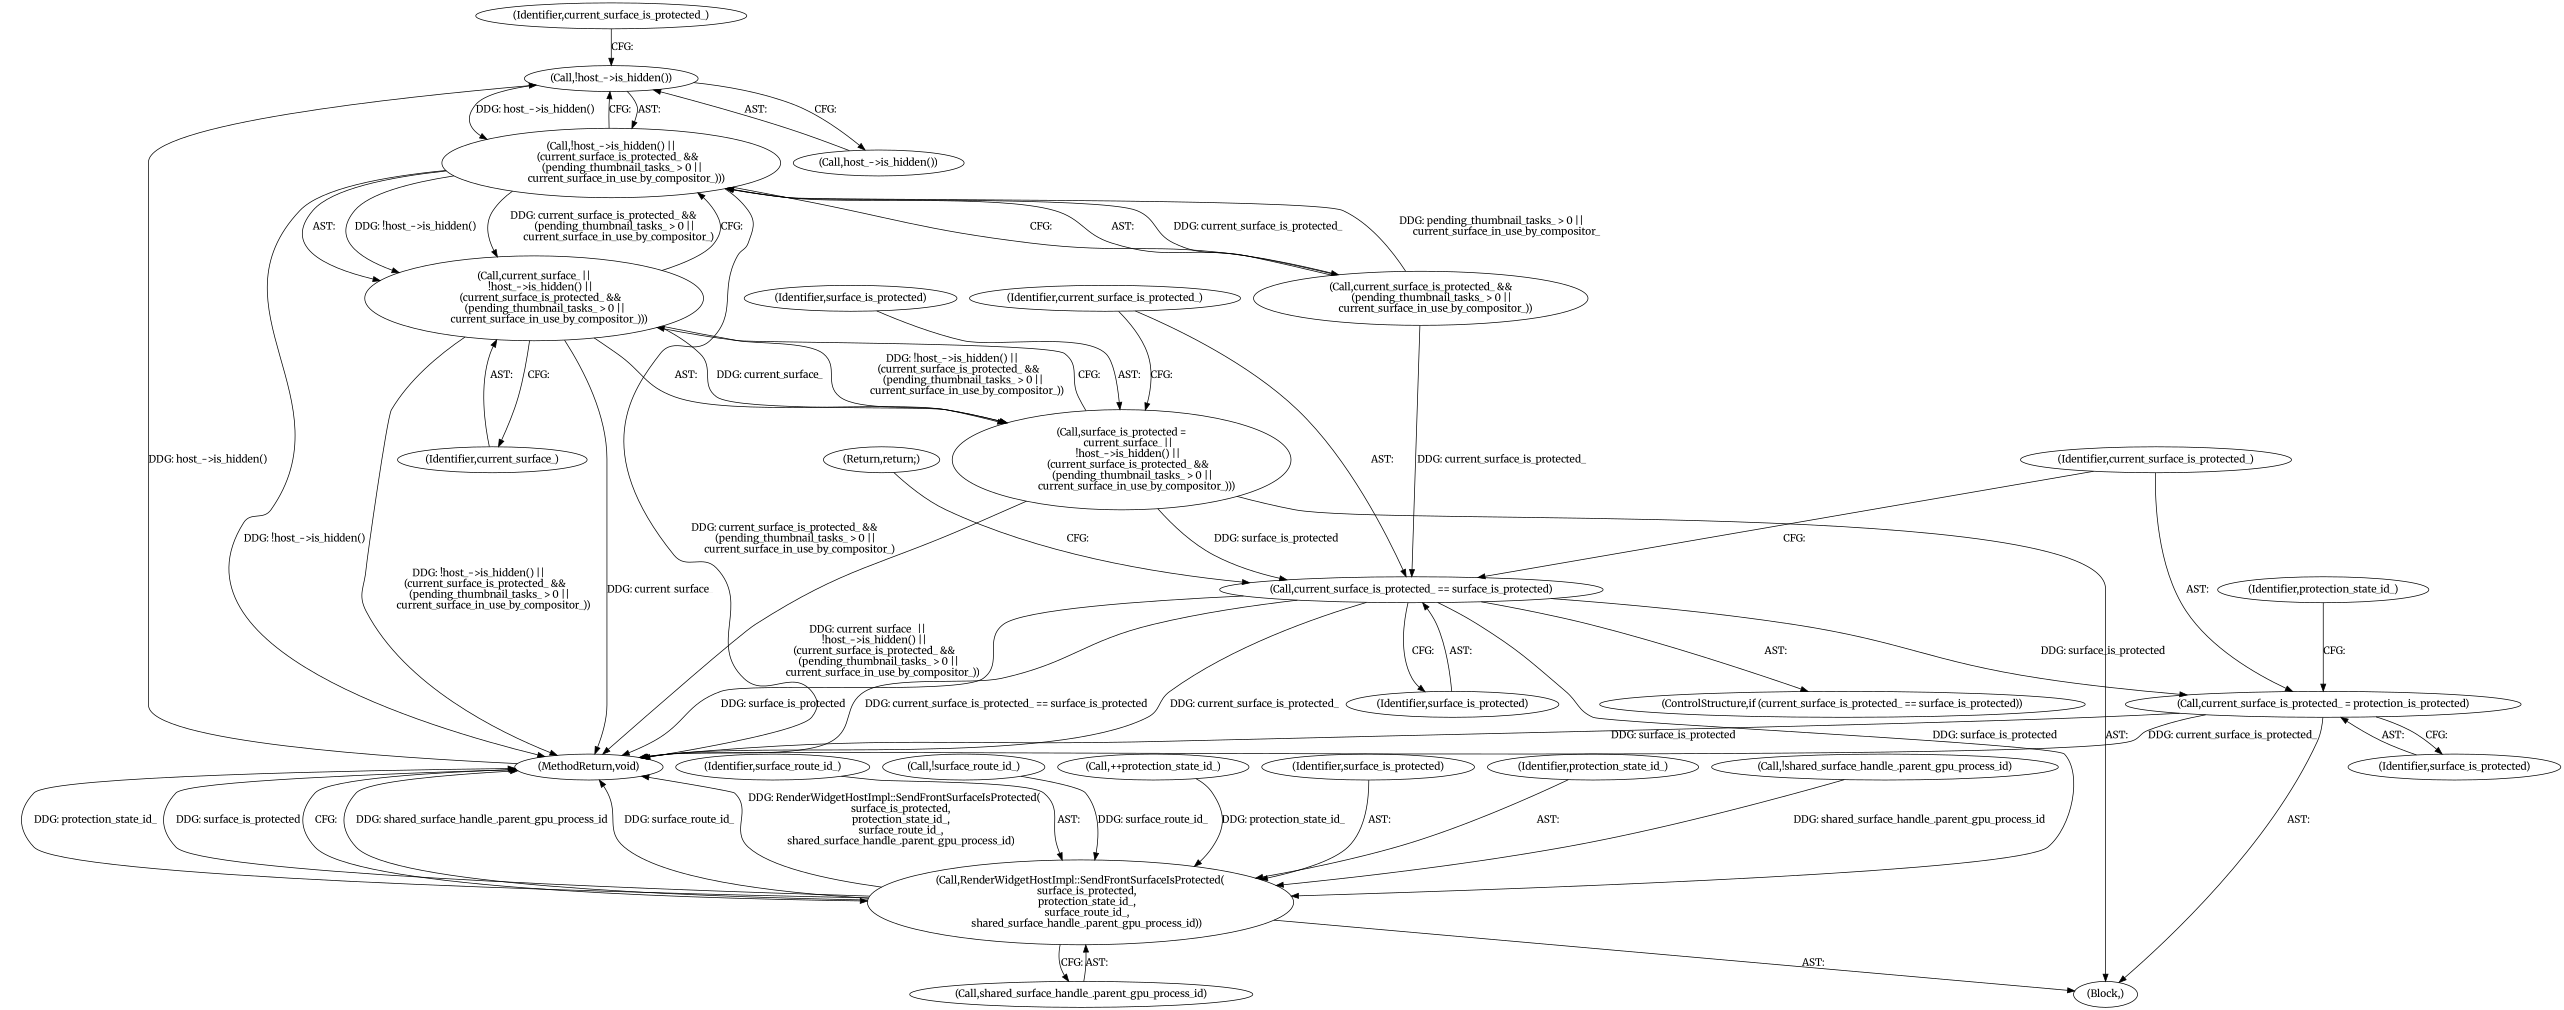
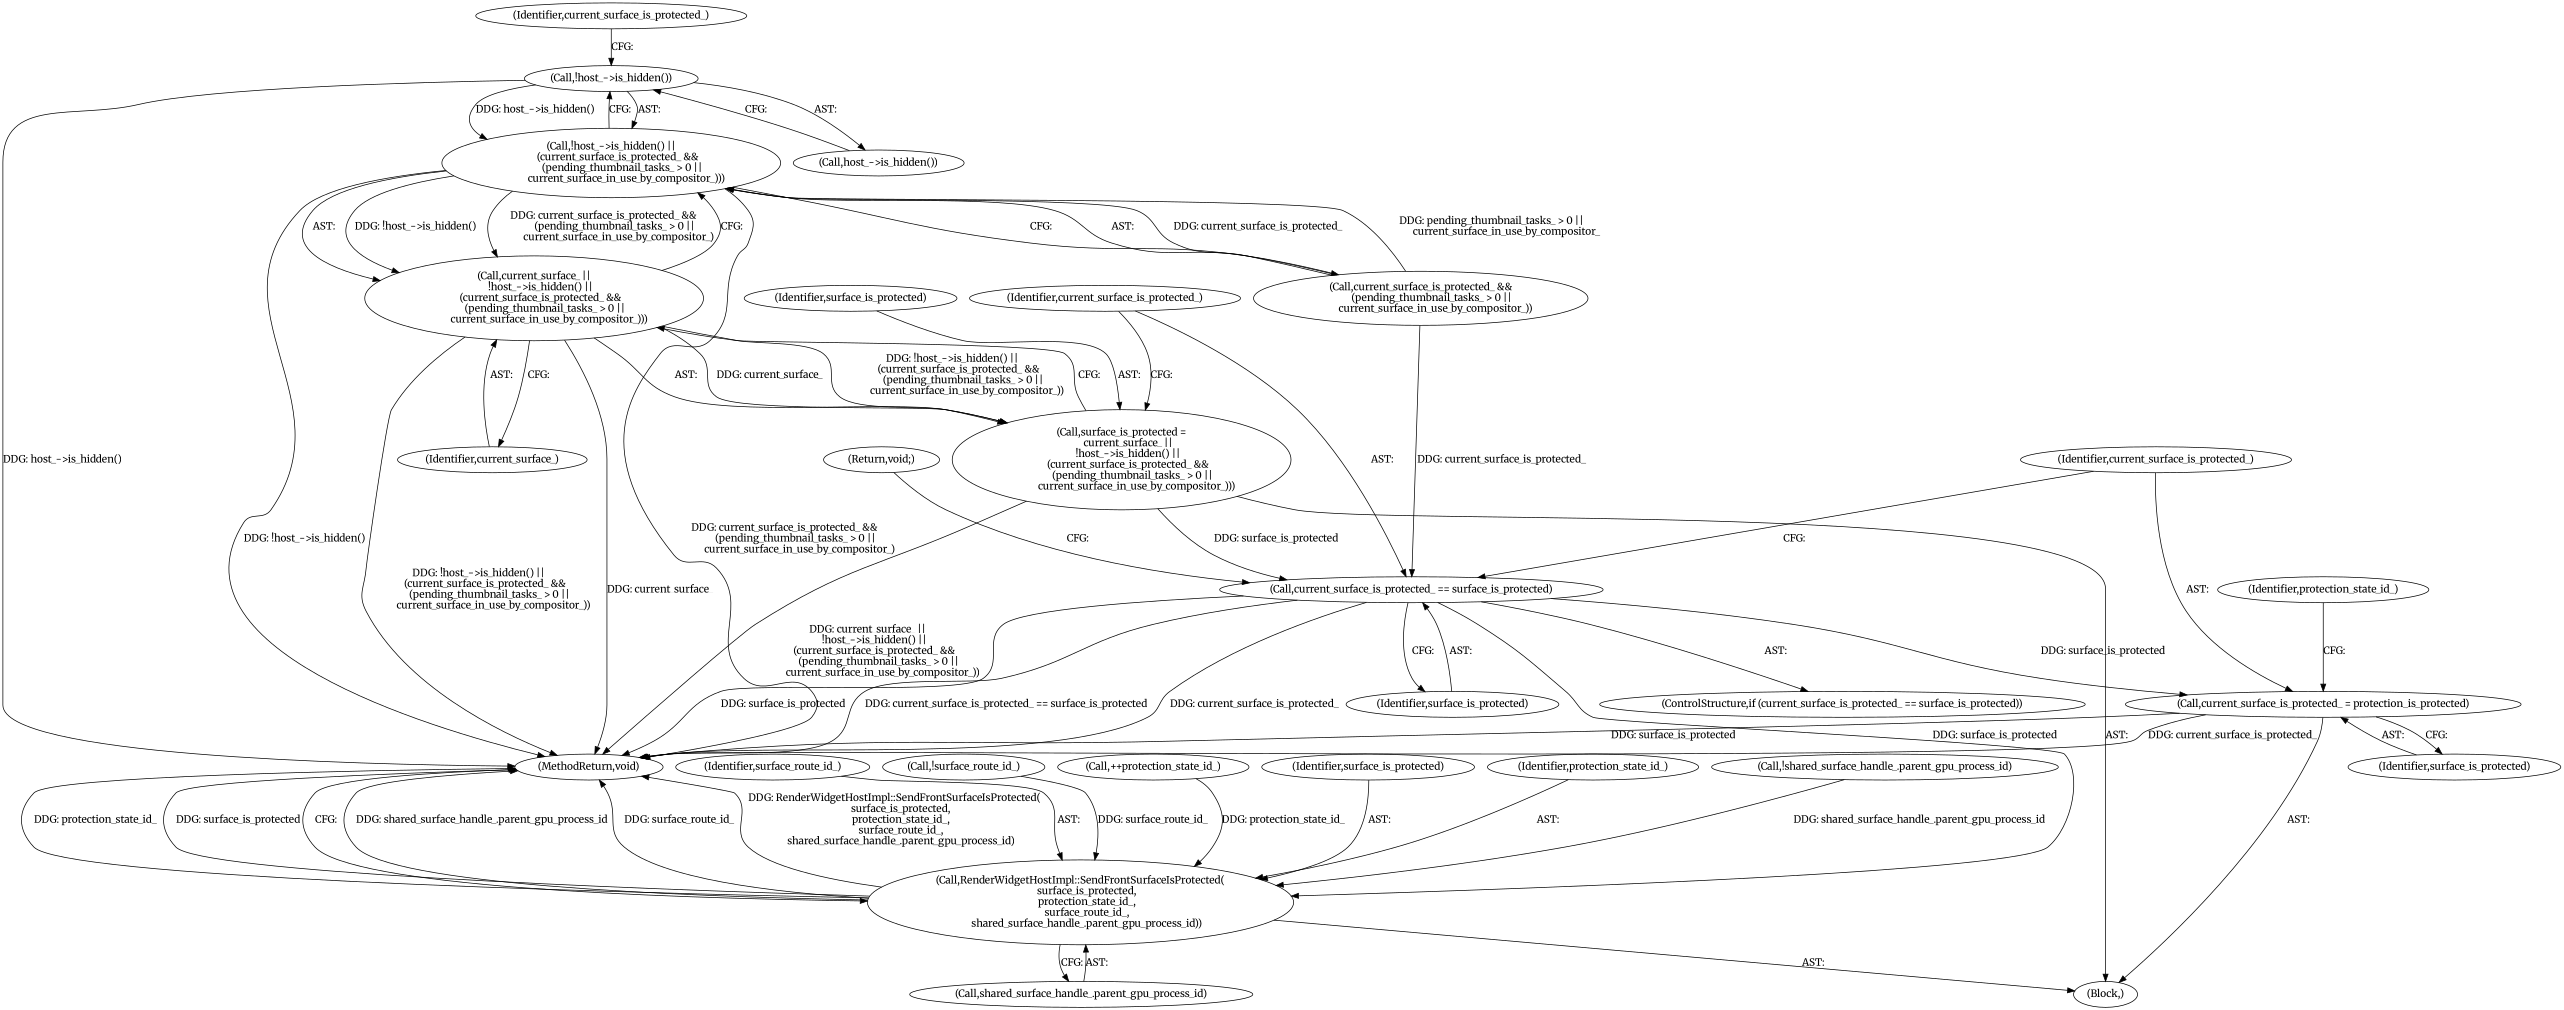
(757, 110) -> (757, 110)
(827, 110) -> (827, 110)
(148, 426) -> (3, 416)
(882, 460) -> (882, 460)
